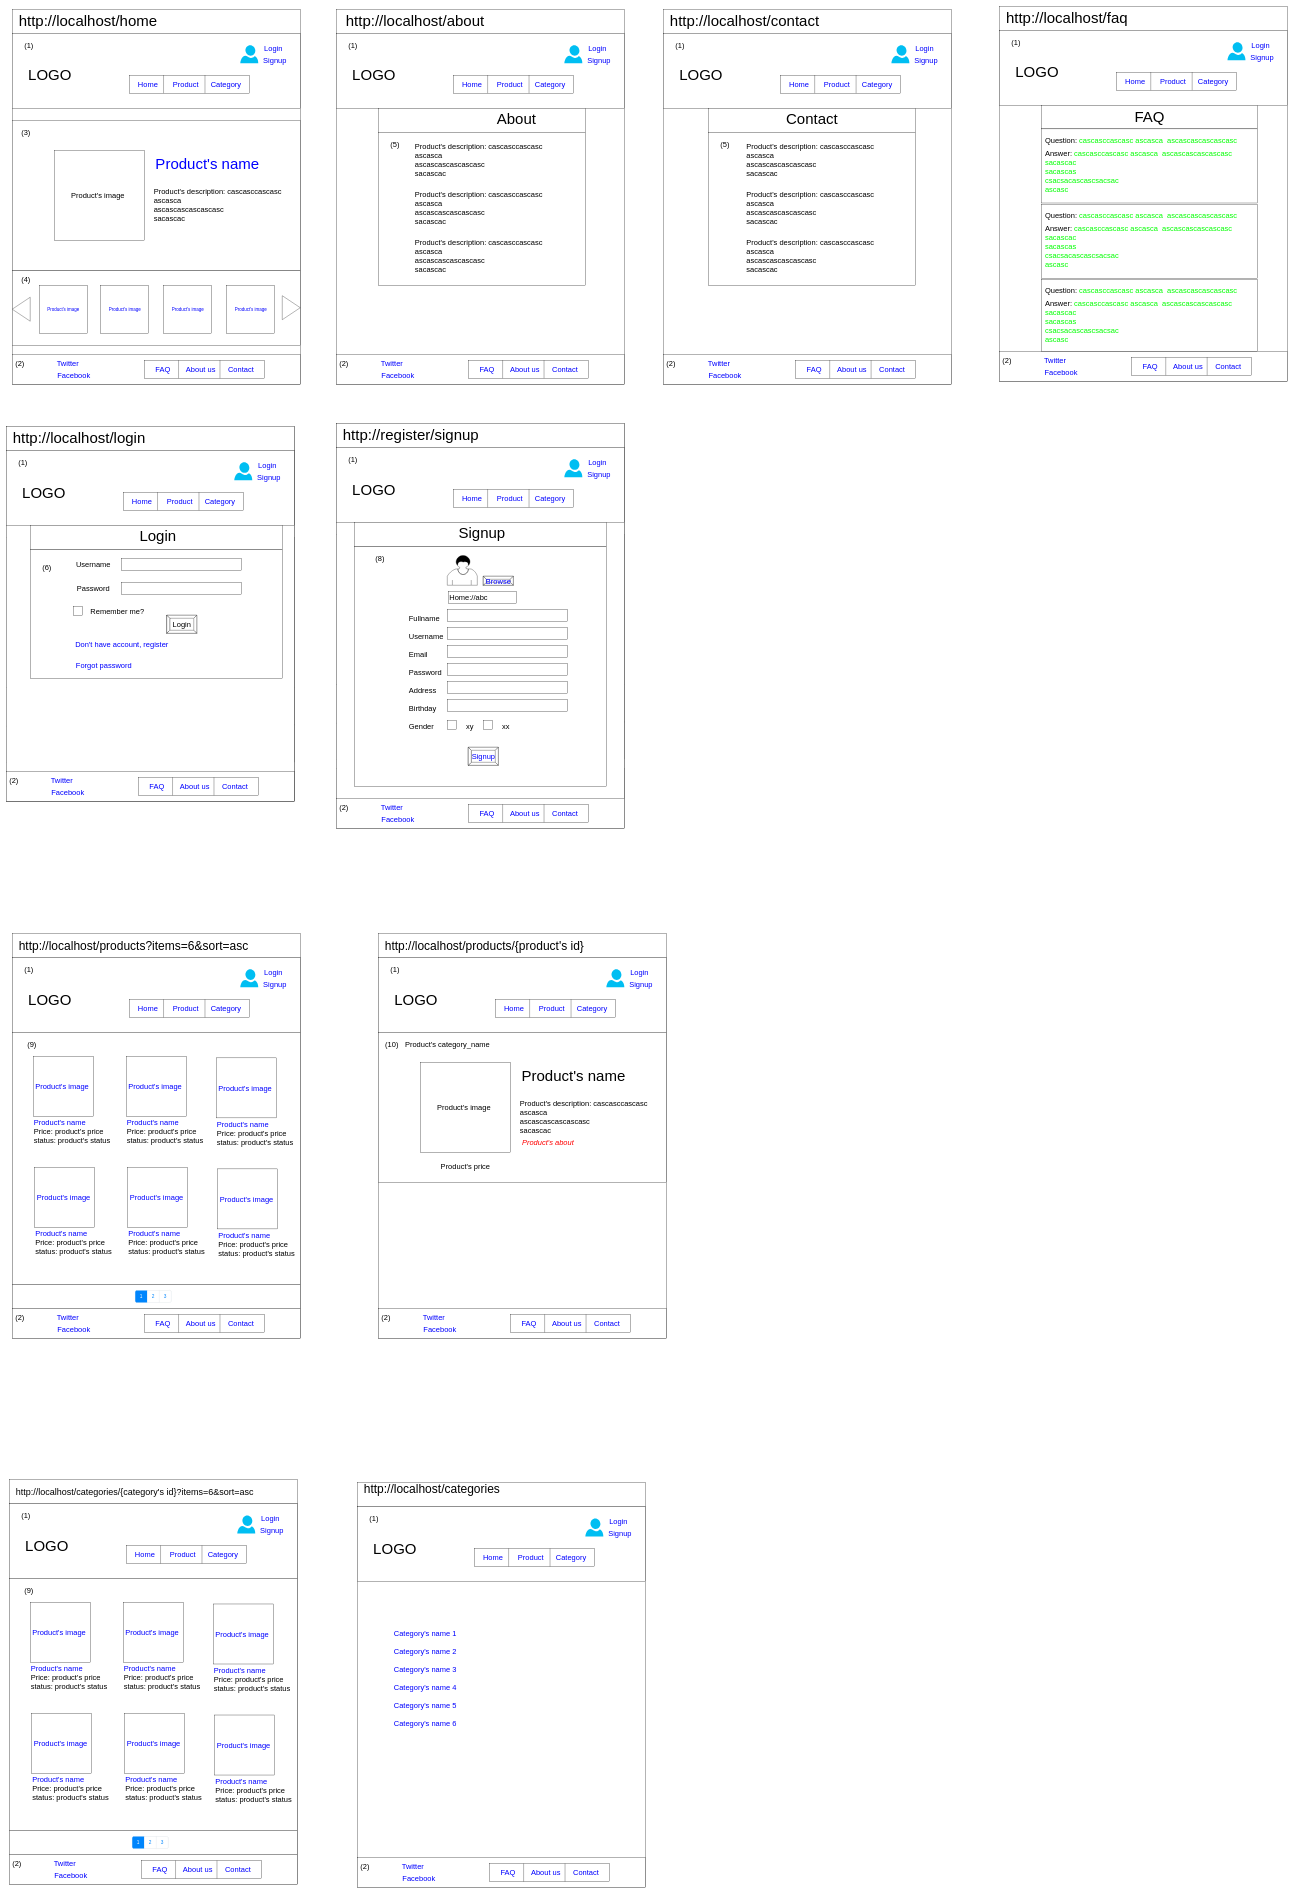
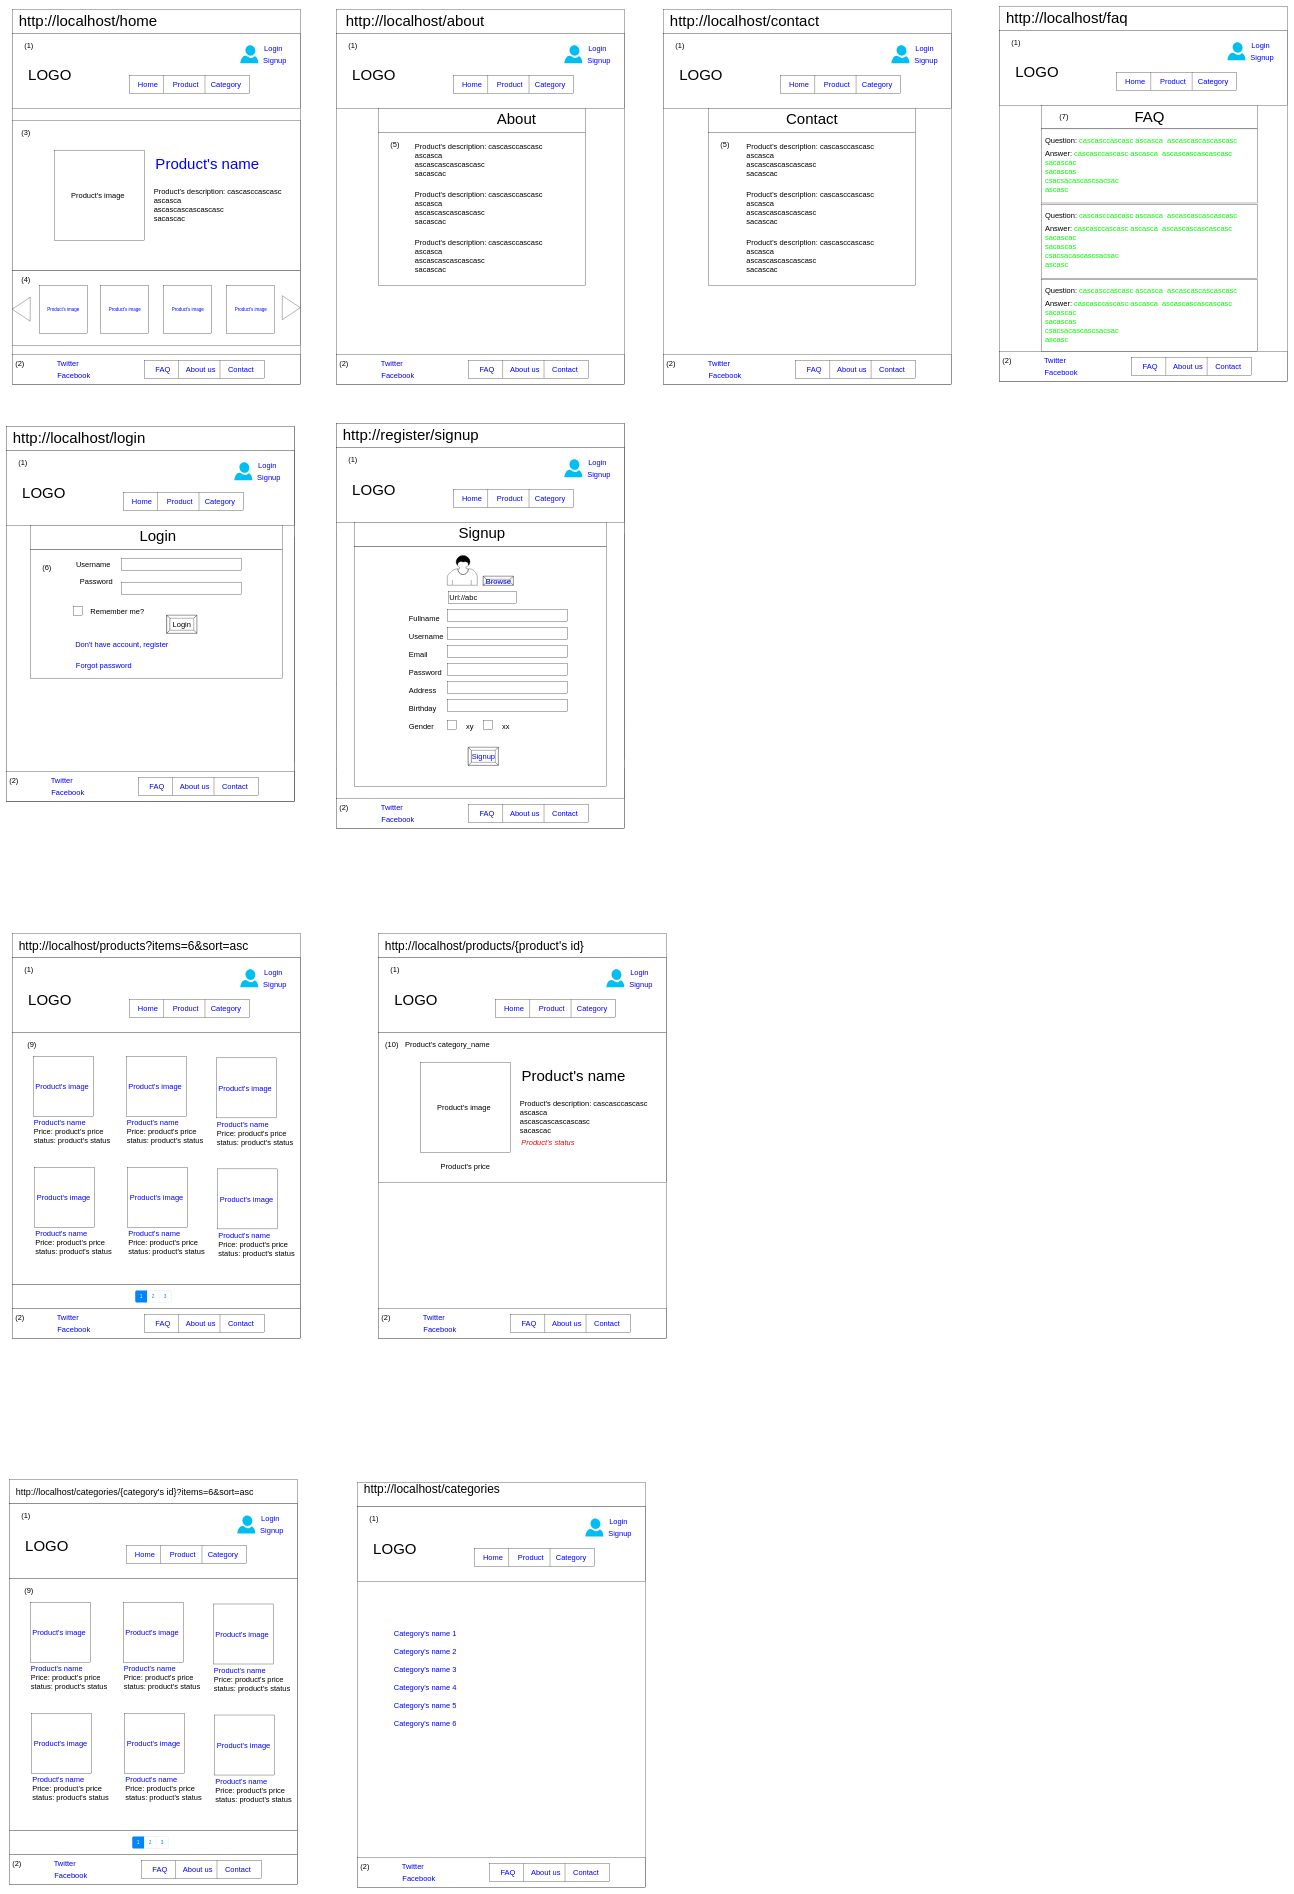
none -> (1064, 116)
(380, 558) -> none
(93, 588) -> (96, 581)
(459, 597) -> (457, 597)
(548, 1142) -> (548, 1142)
